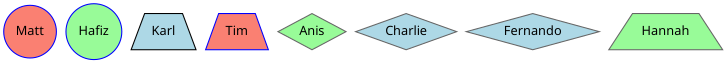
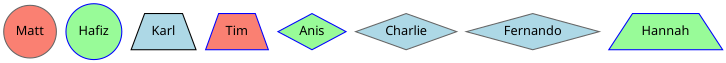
(30, 32) -> (30, 32)
(312, 32) -> (312, 32)
(666, 32) -> (666, 32)
